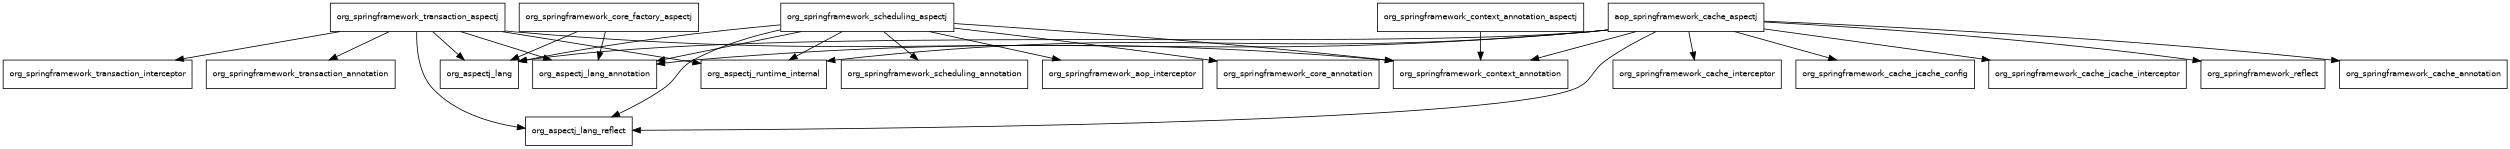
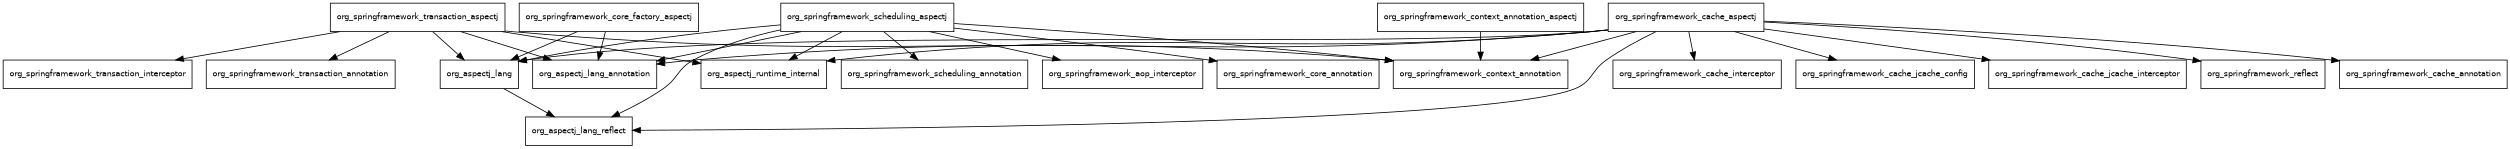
(1686, 17) -> (1686, 17)
(445, 100) -> (525, 101)
